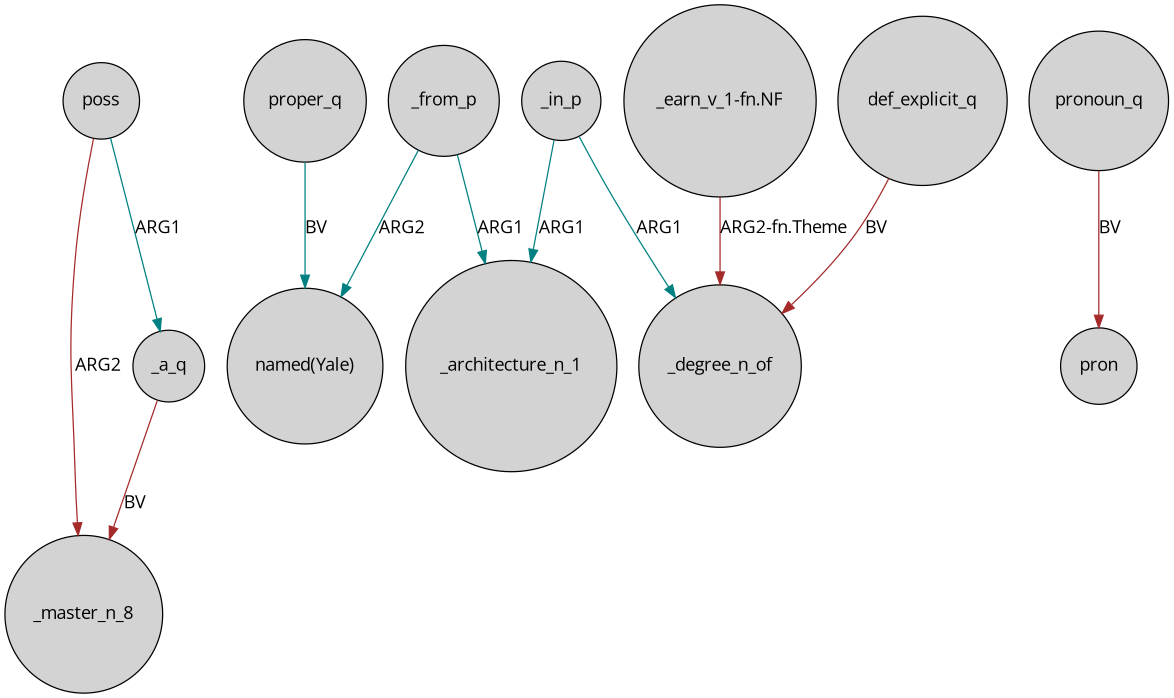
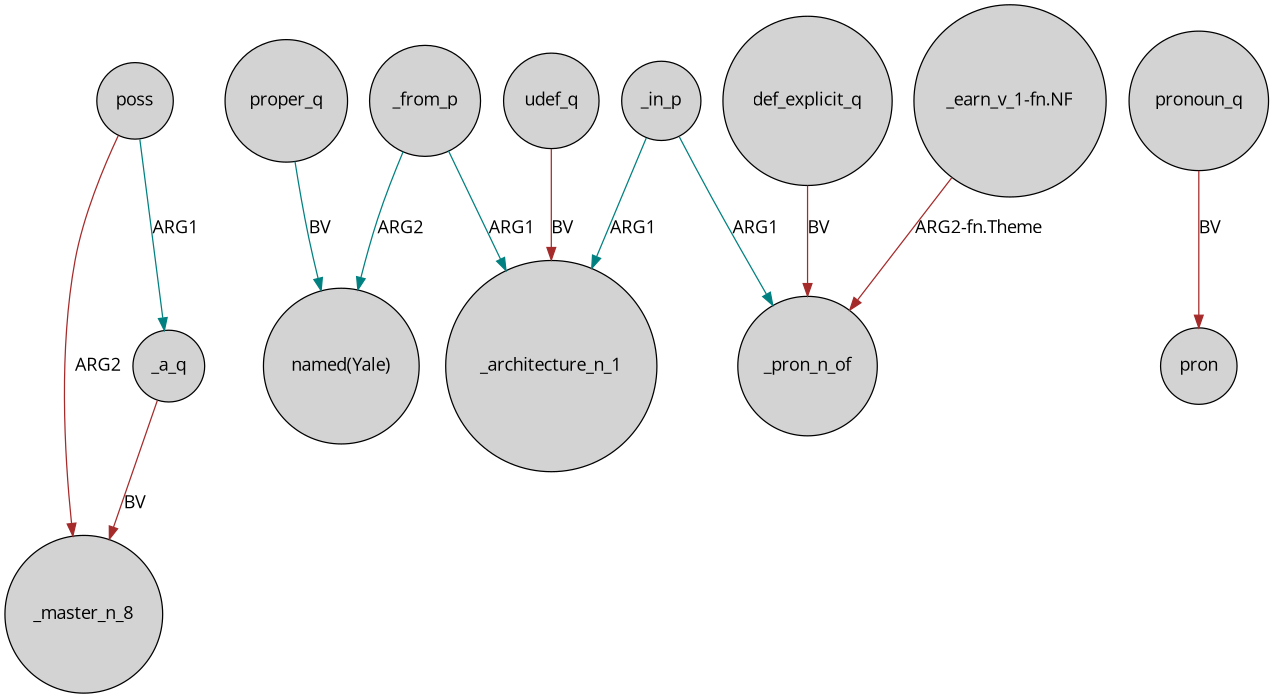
none -> (551, 101)
(720, 366) -> (808, 366)
